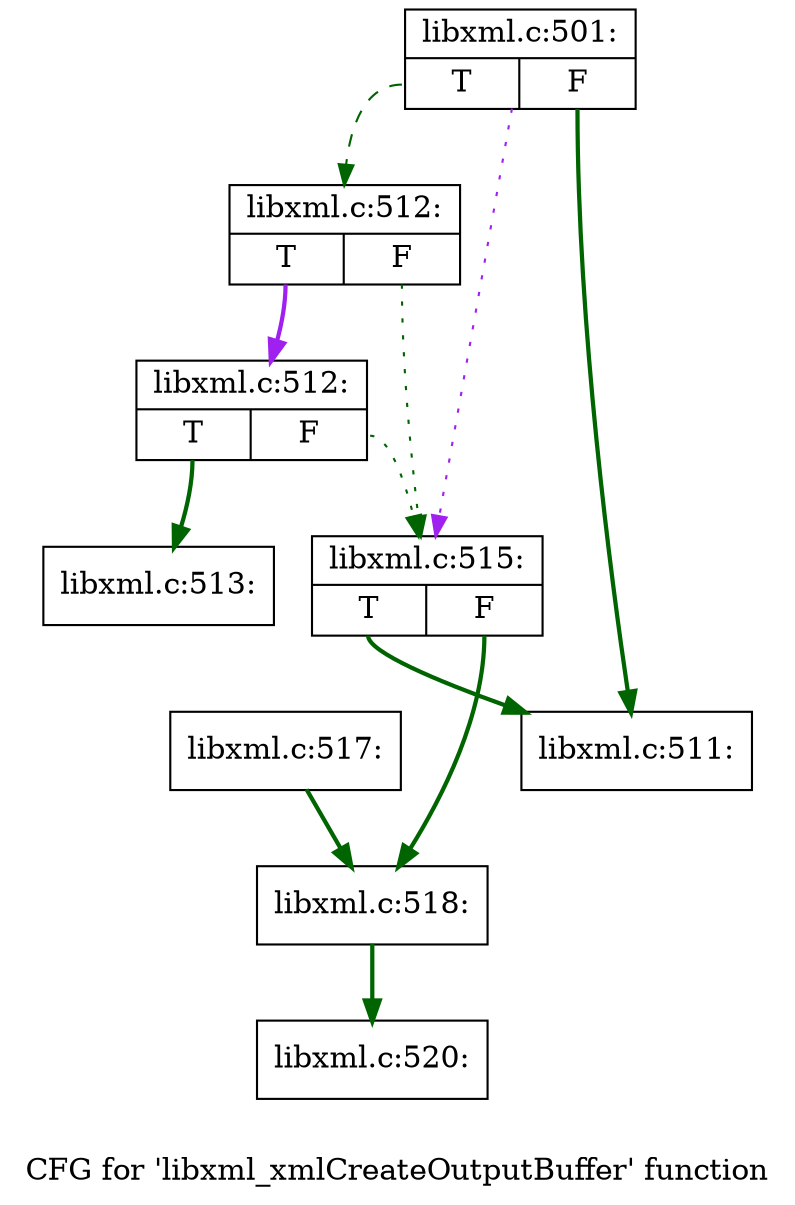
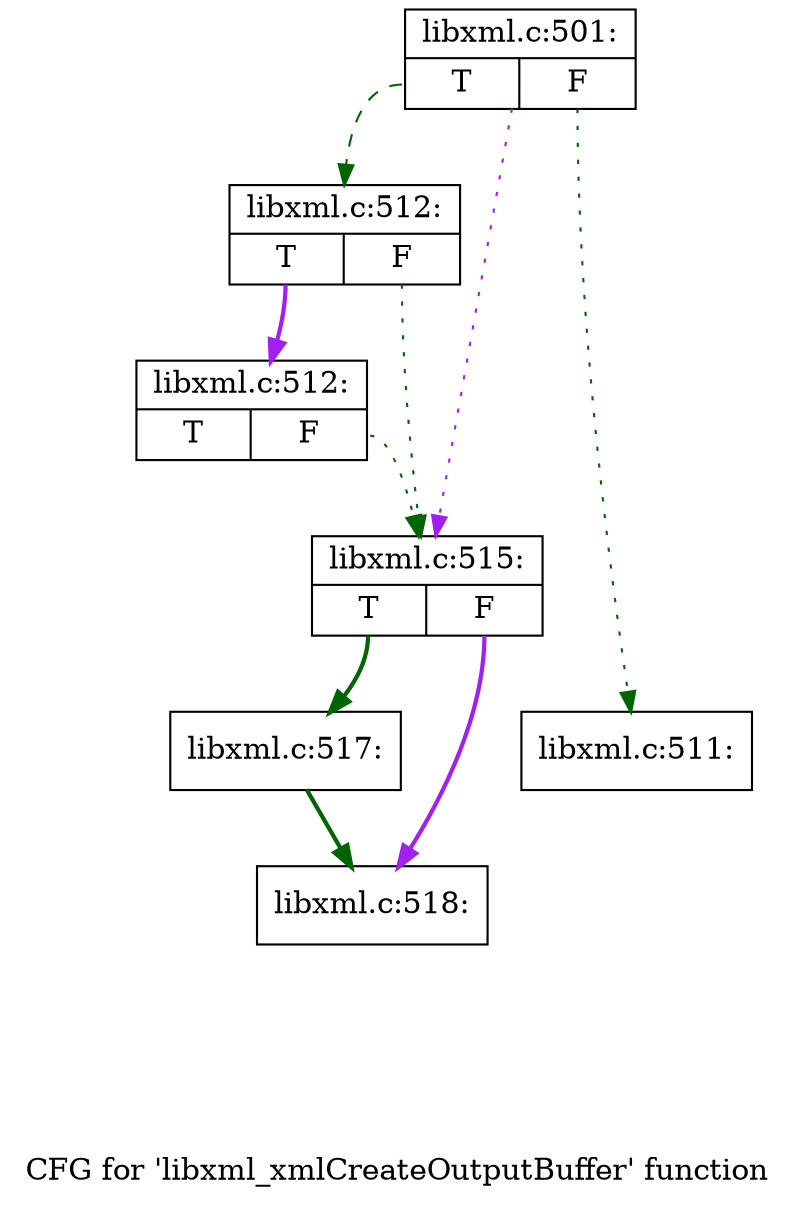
(593, 401) -> (593, 401)
(159, 586) -> none
(433, 677) -> (361, 668)
(461, 747) -> (461, 747)
(372, 1060) -> none
